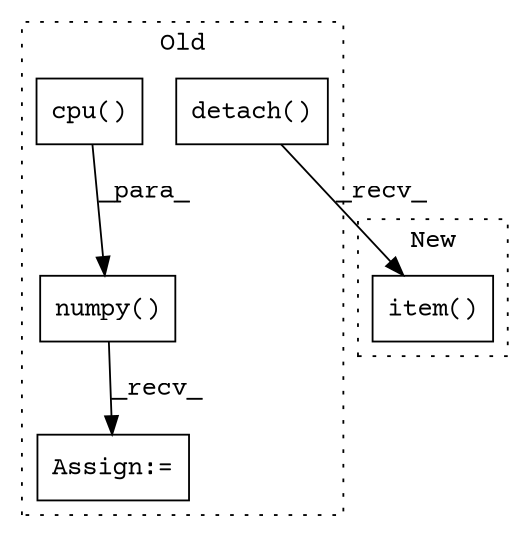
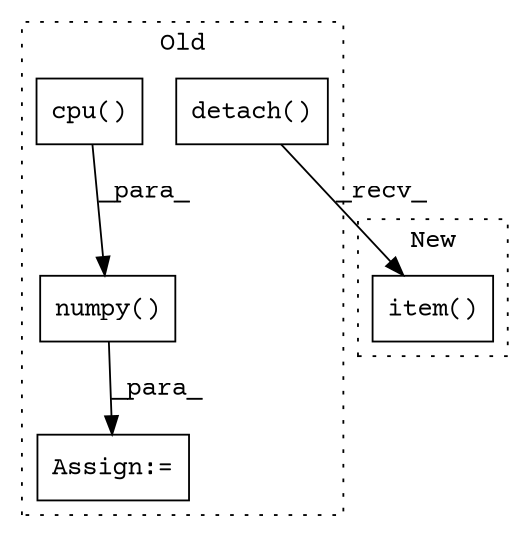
(157, 388) -> (157, 388)
